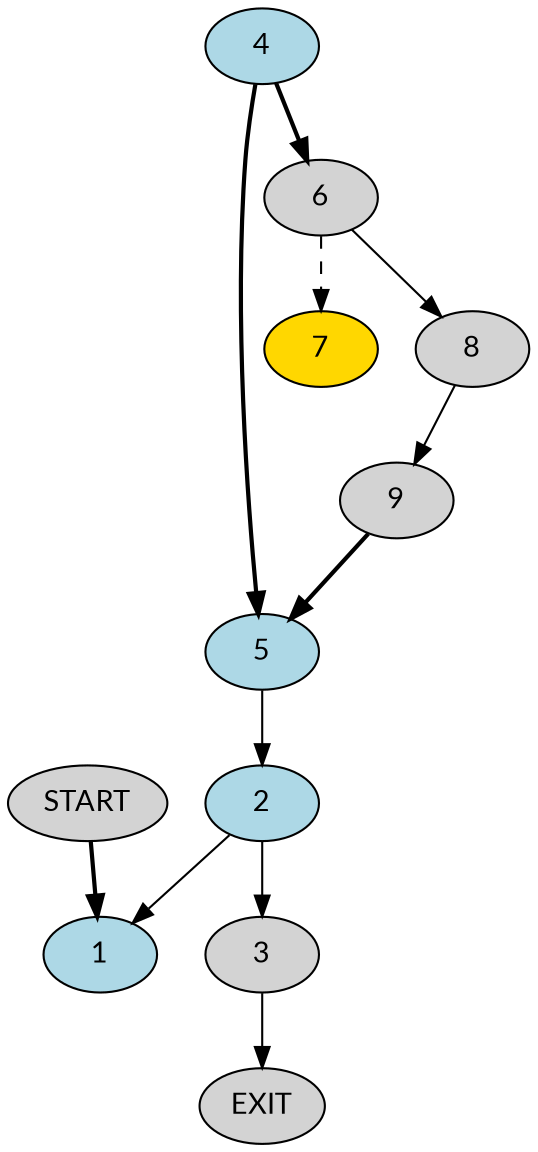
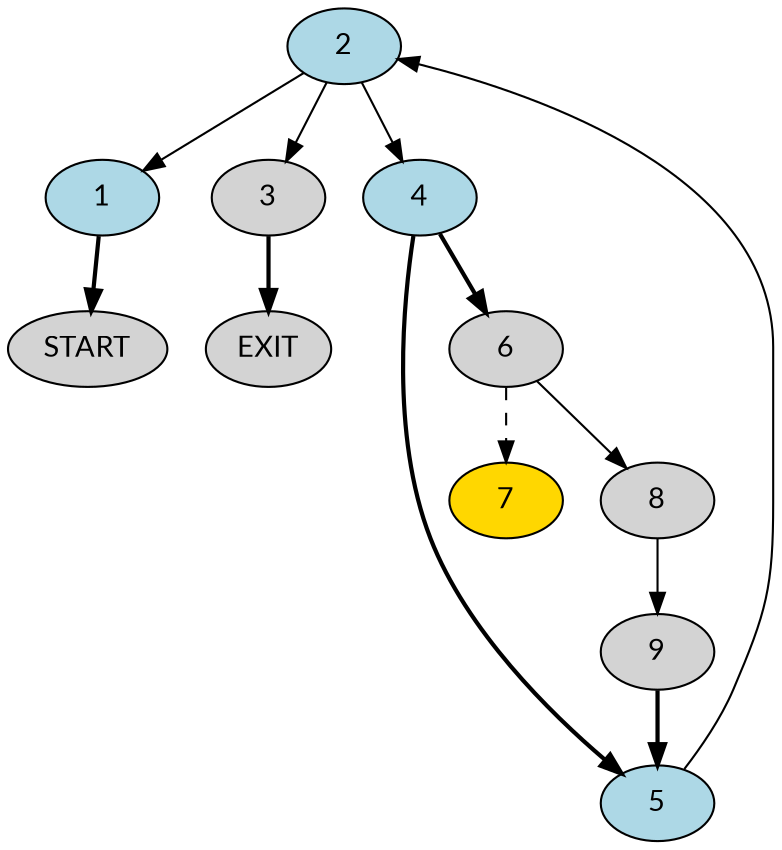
none -> (377, 113)
(93, 869) -> (96, 263)
(262, 1020) -> (269, 263)
